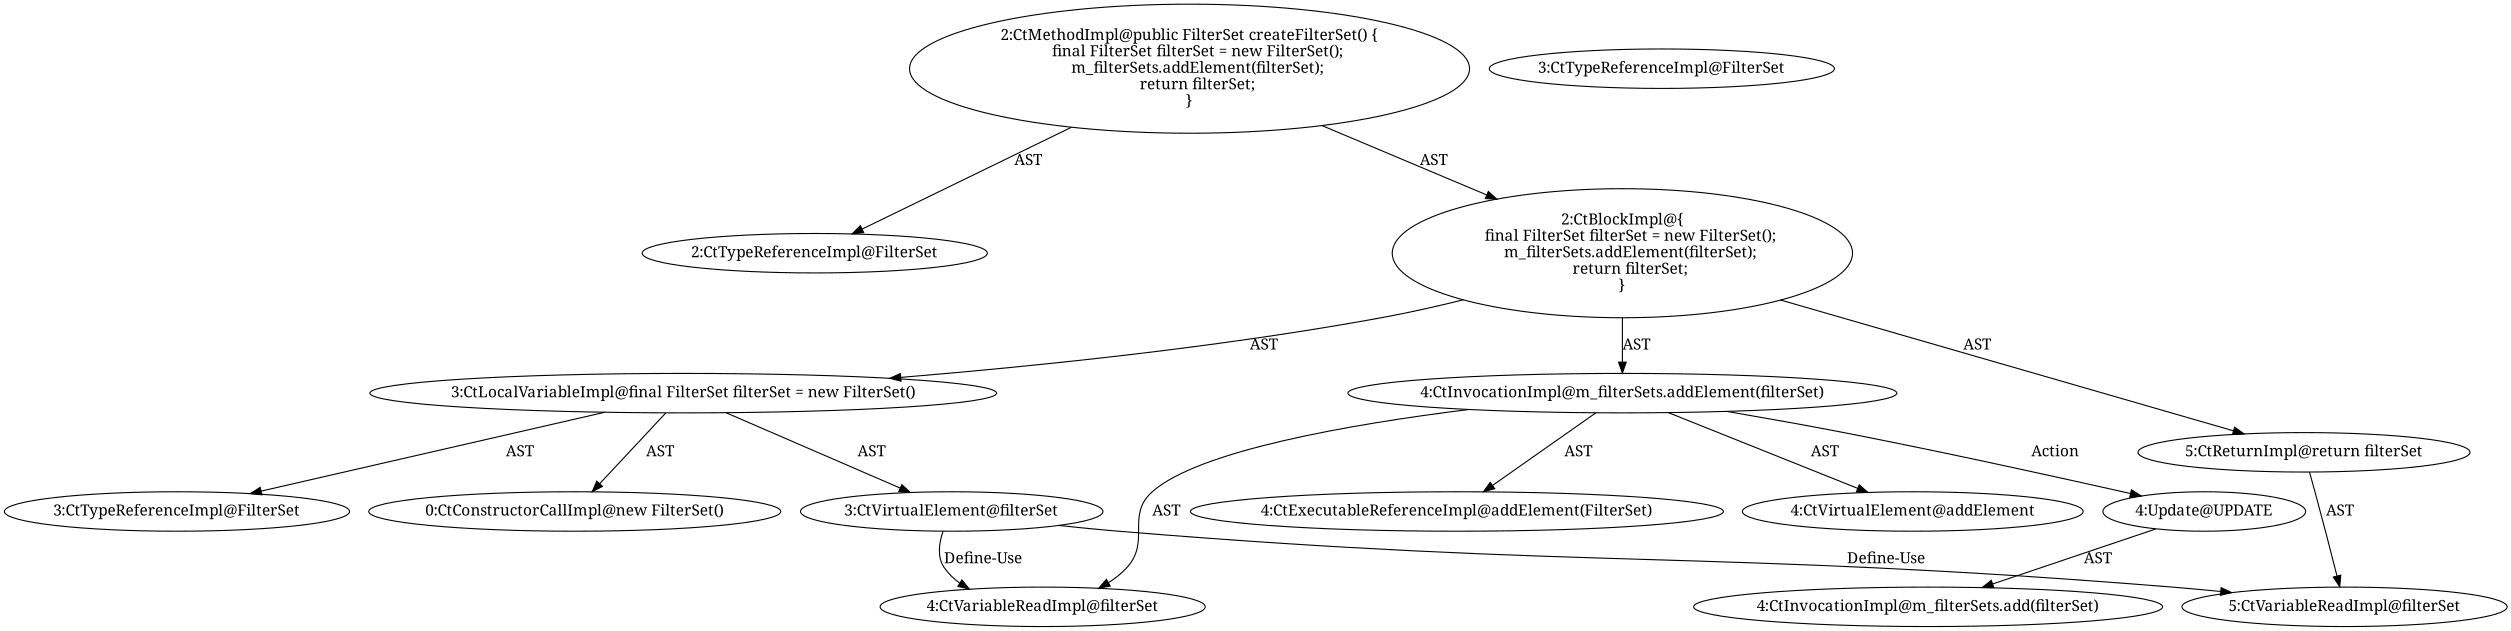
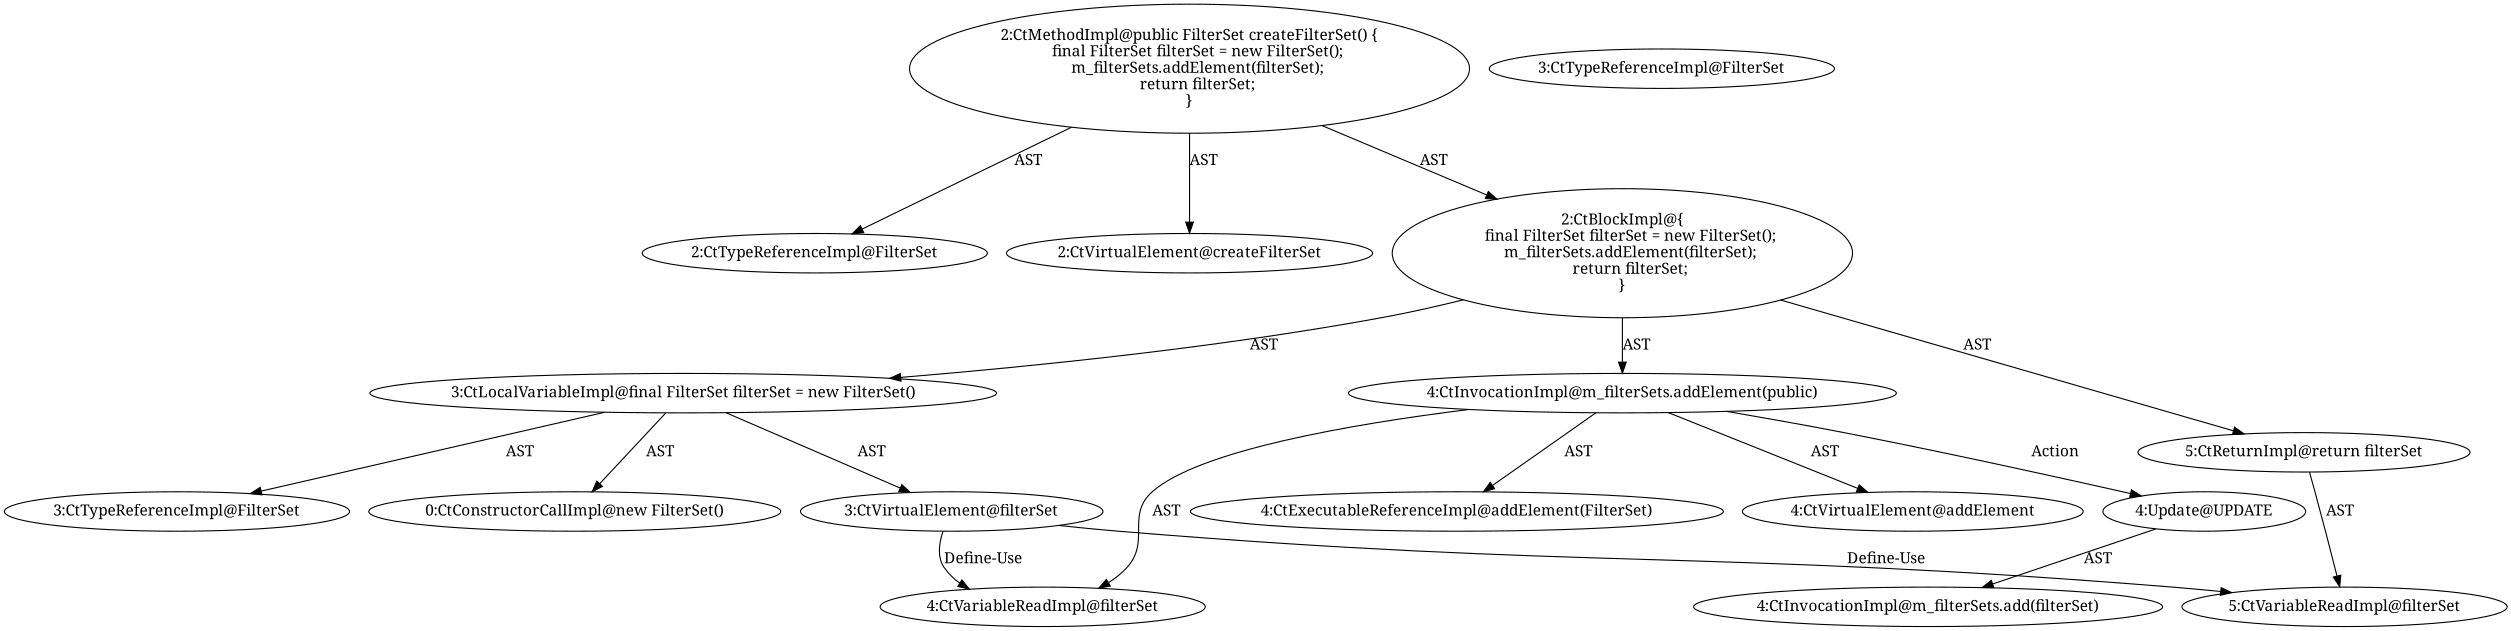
none -> (1190, 253)
(1622, 393) -> (1622, 393)
